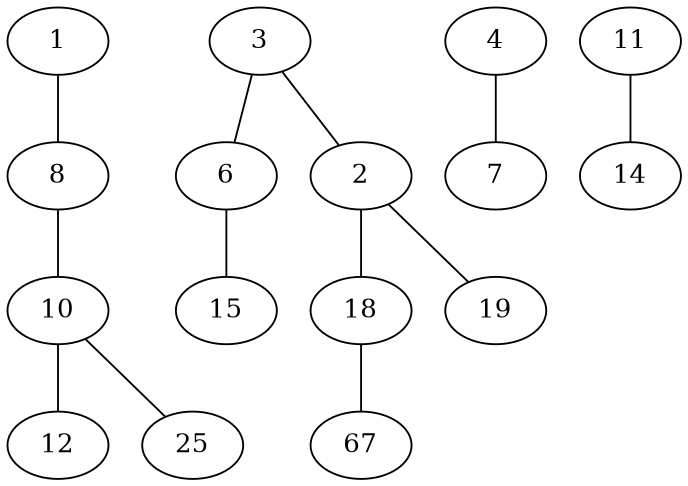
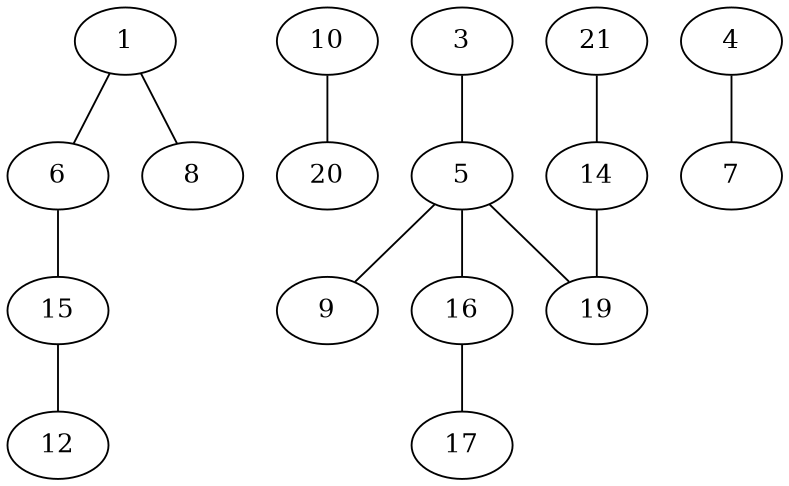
(630, 41) -> (597, 41)
(243, 109) -> (92, 109)
(361, 176) -> (462, 176)
(58, 243) -> none
none -> (597, 243)
none -> (327, 311)
(361, 311) -> (462, 311)
(58, 378) -> (58, 378)
(193, 445) -> (327, 176)
(361, 445) -> (462, 445)
